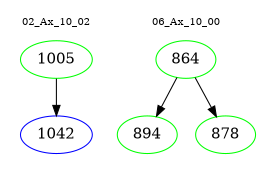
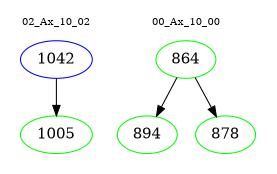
(186, 22) -> (186, 22)
(56, 92) -> (56, 92)
